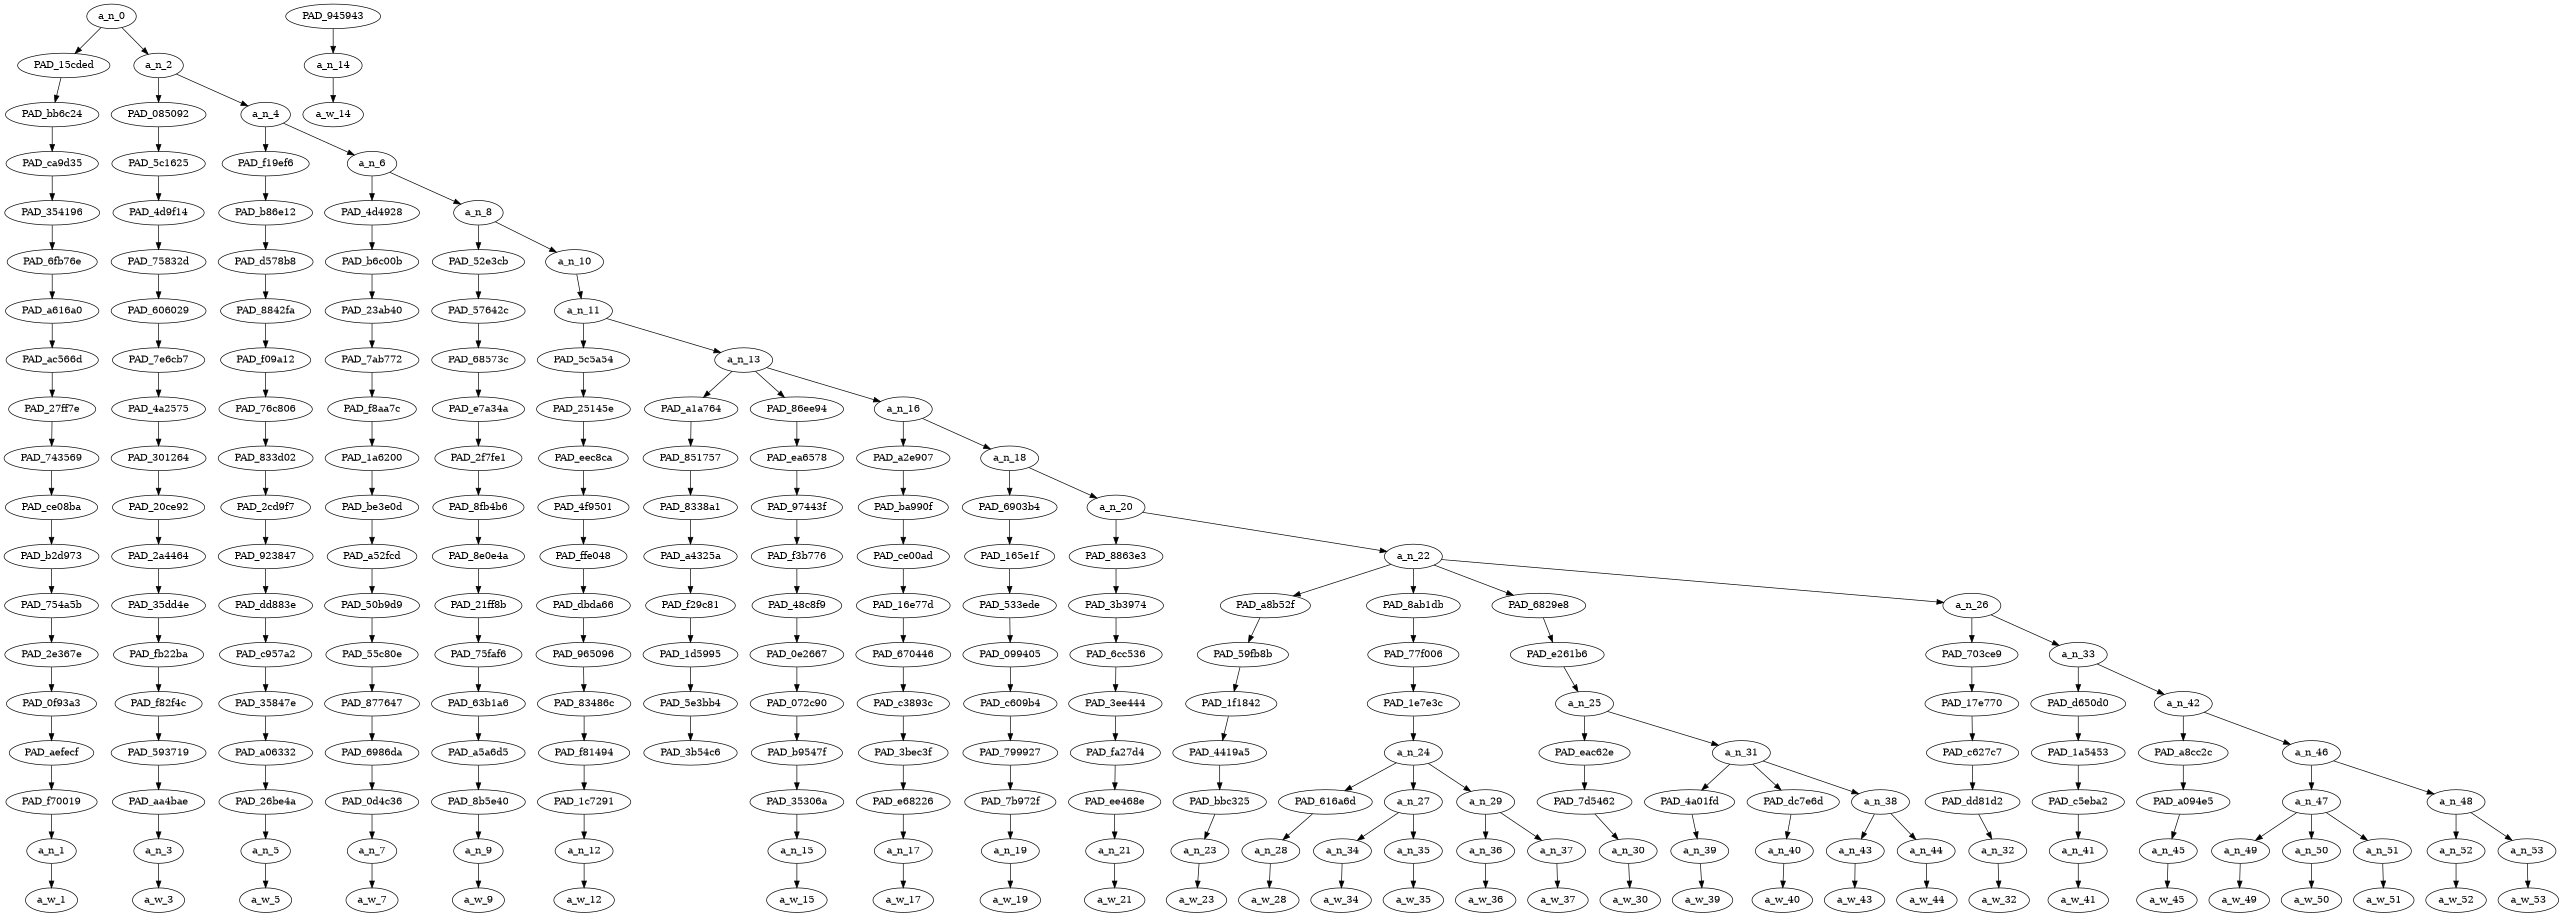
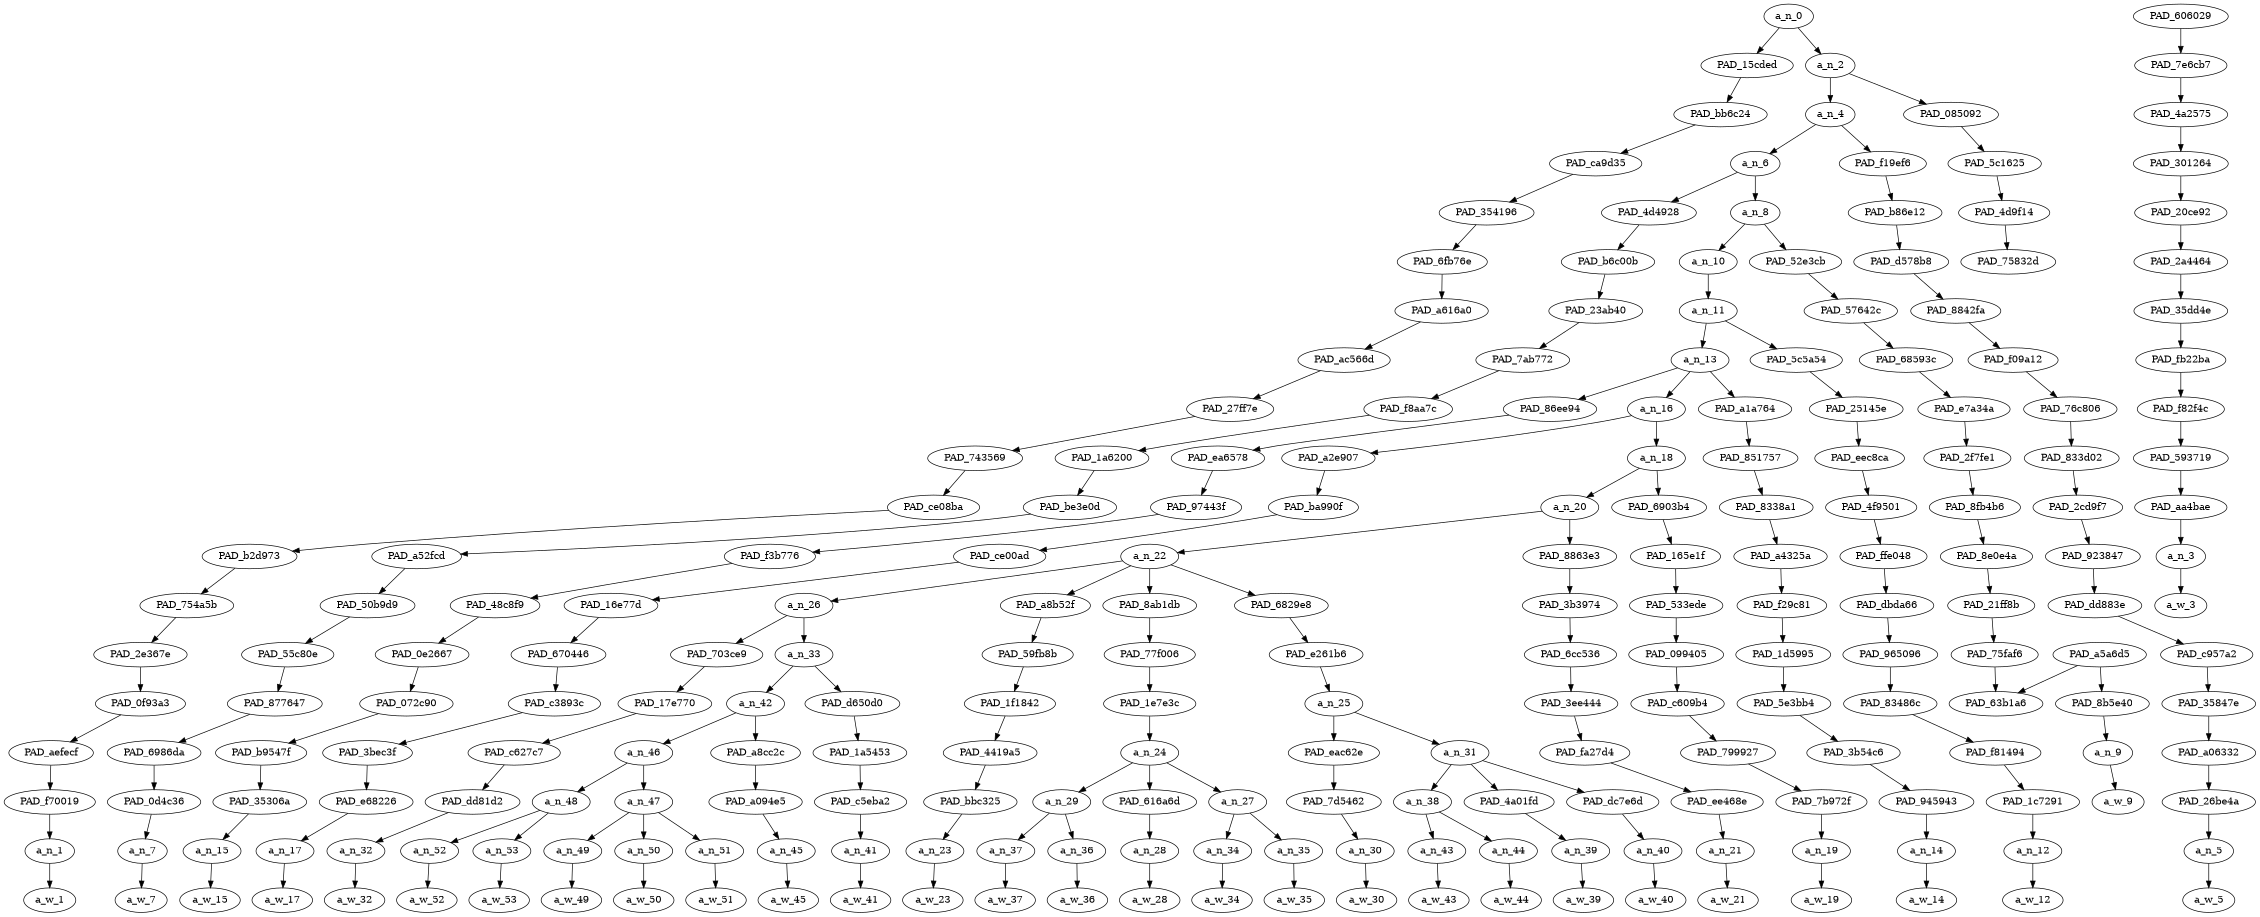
(159, 283) -> none
(478, 360) -> (1906, 360)
(478, 725) -> (2051, 678)
none -> (1887, 775)
